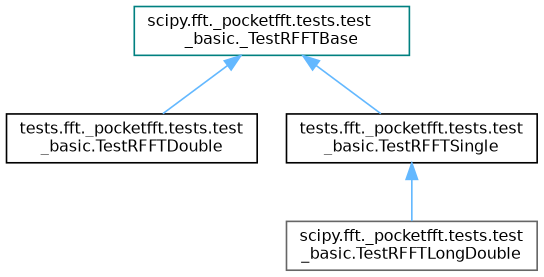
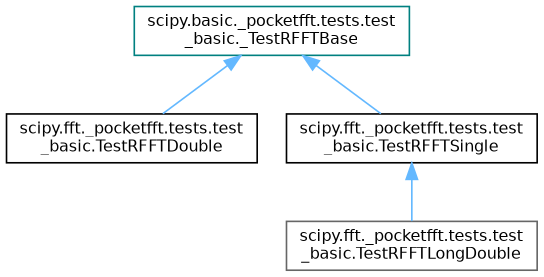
(272, 31) -> (272, 31)
(132, 138) -> (132, 138)
(412, 138) -> (412, 138)
